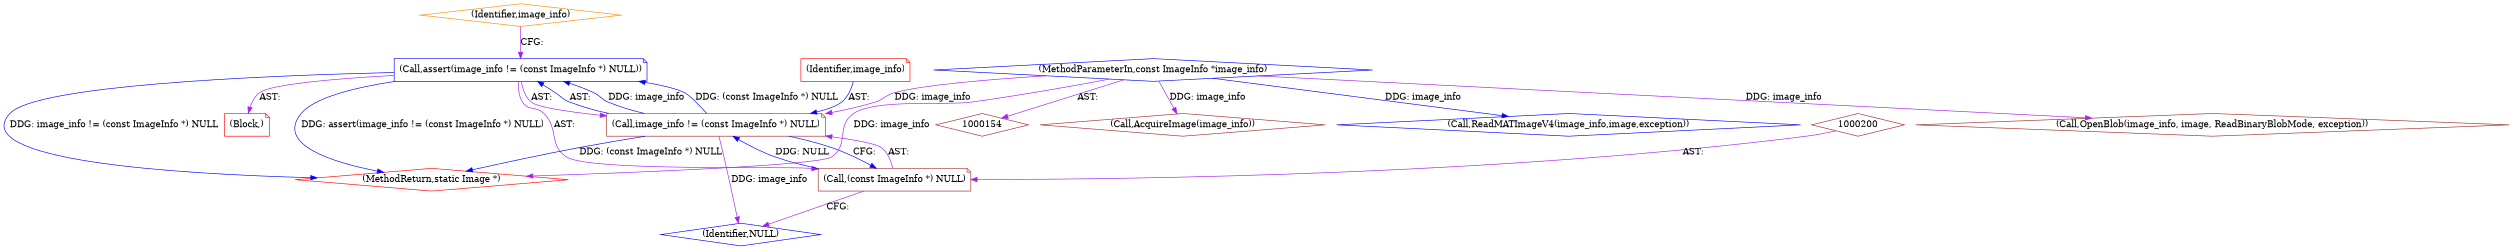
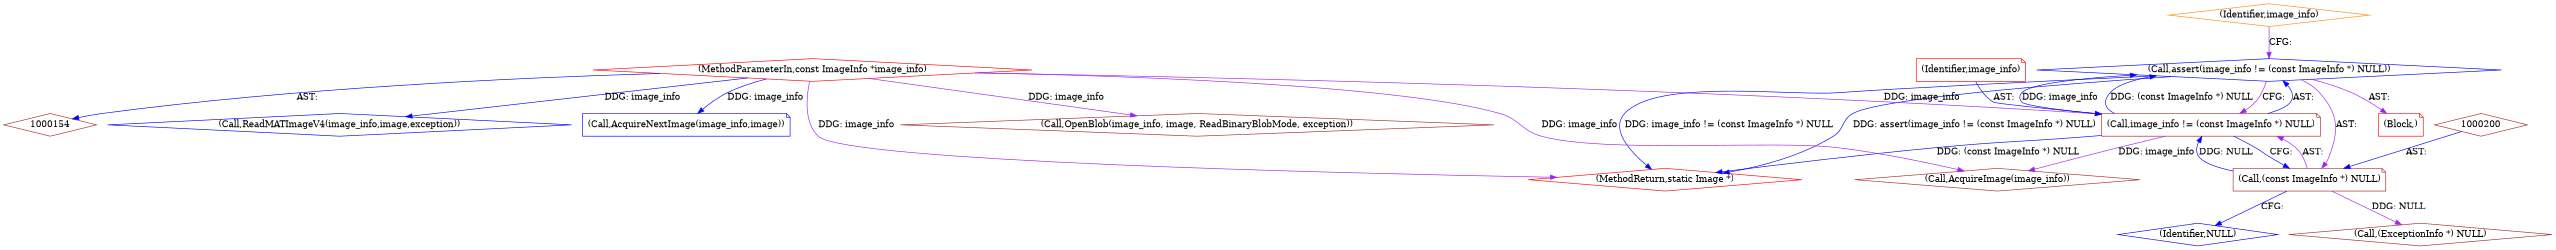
(521, 70) -> (2269, 70)
(1153, 70) -> (812, 70)
(543, 97) -> (2275, 97)
(1066, 98) -> (369, 88)
none -> (686, 125)
(1407, 169) -> (2406, 149)
(728, 176) -> (2100, 152)
(816, 208) -> (2254, 207)
none -> (2420, 235)
